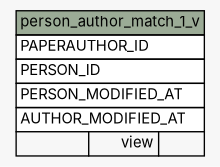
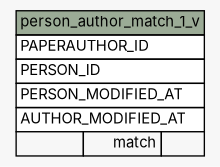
(138, 143) -> (135, 143)
